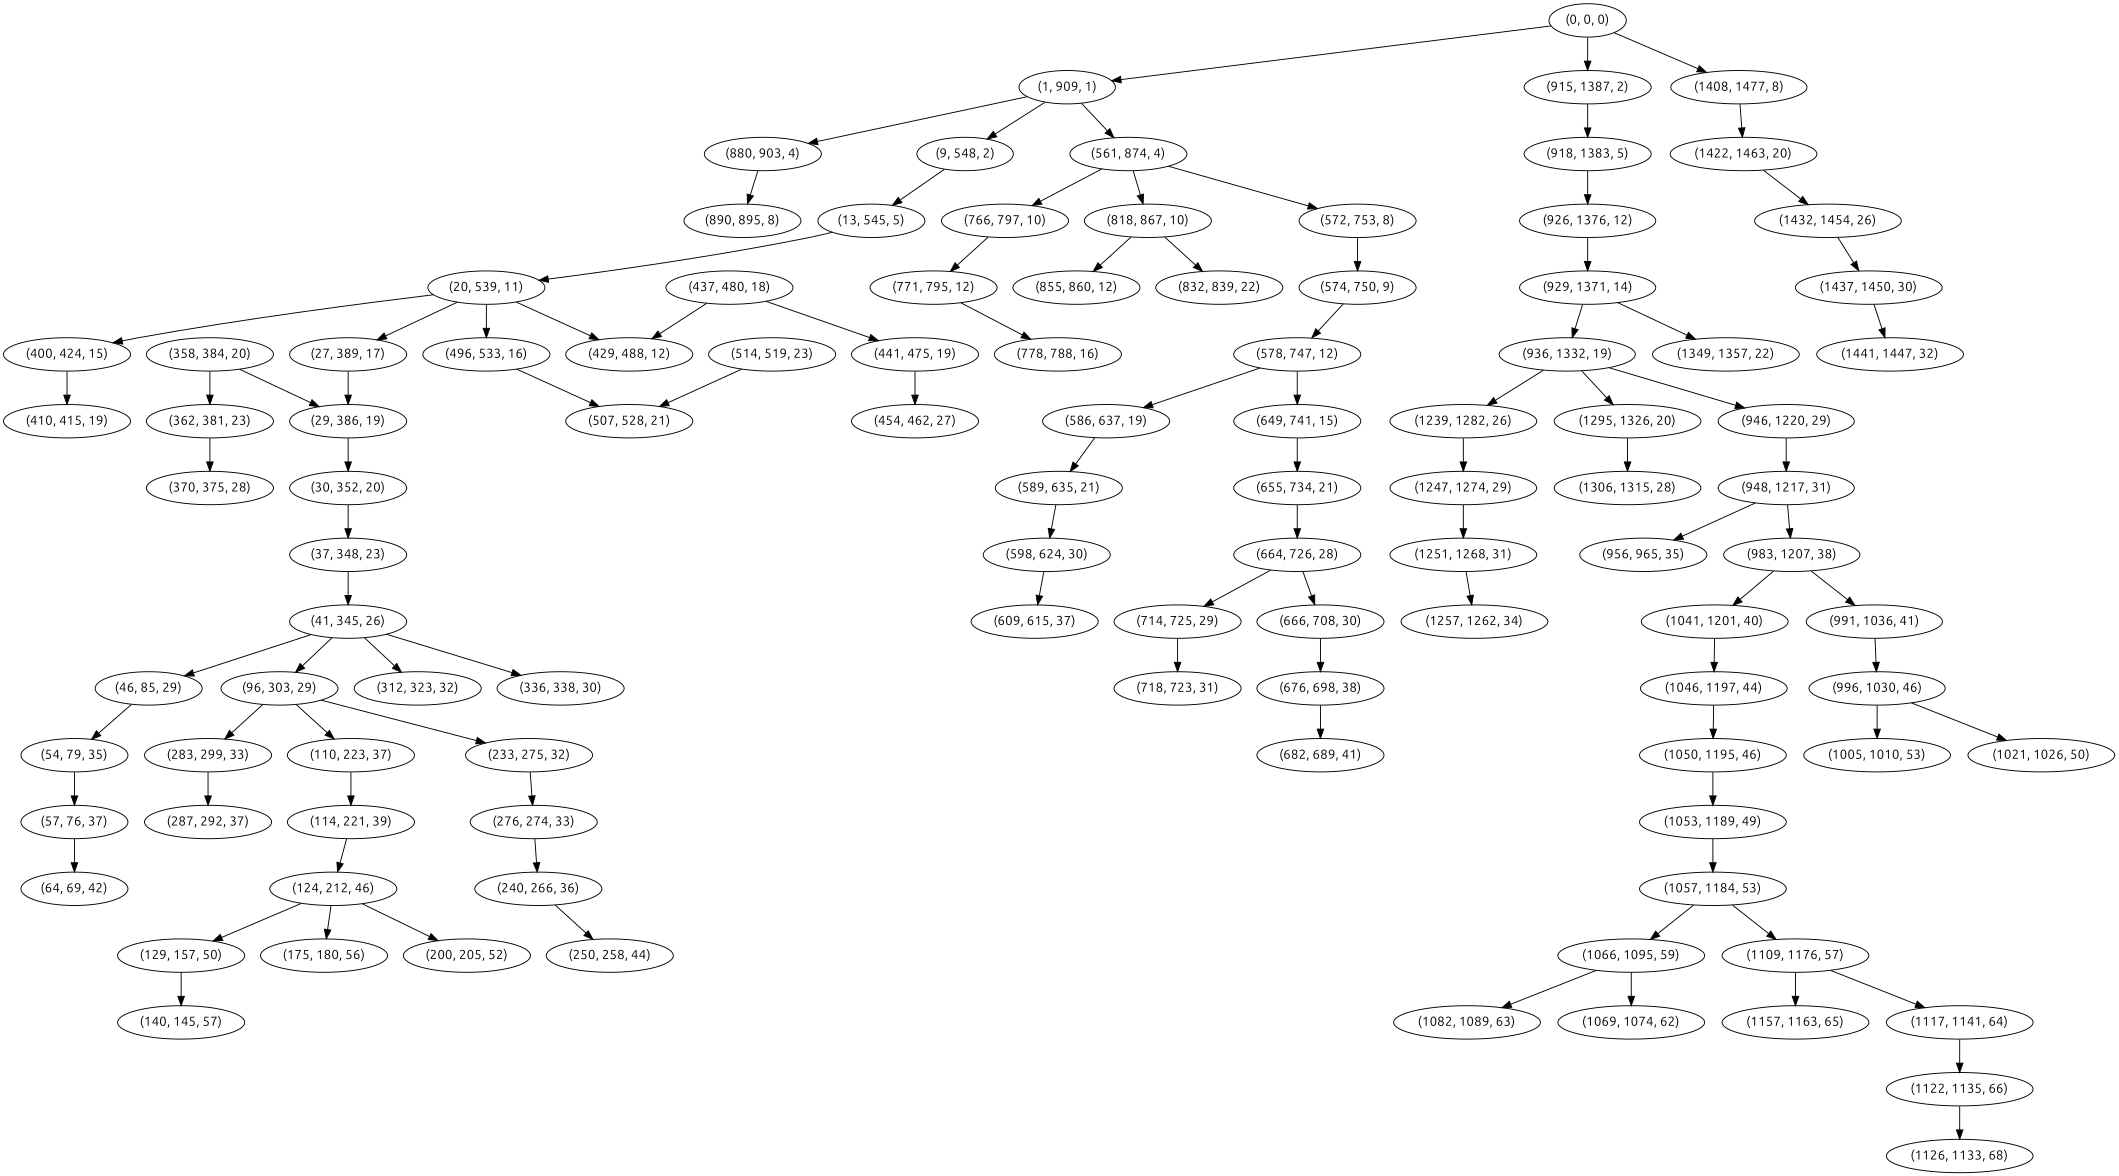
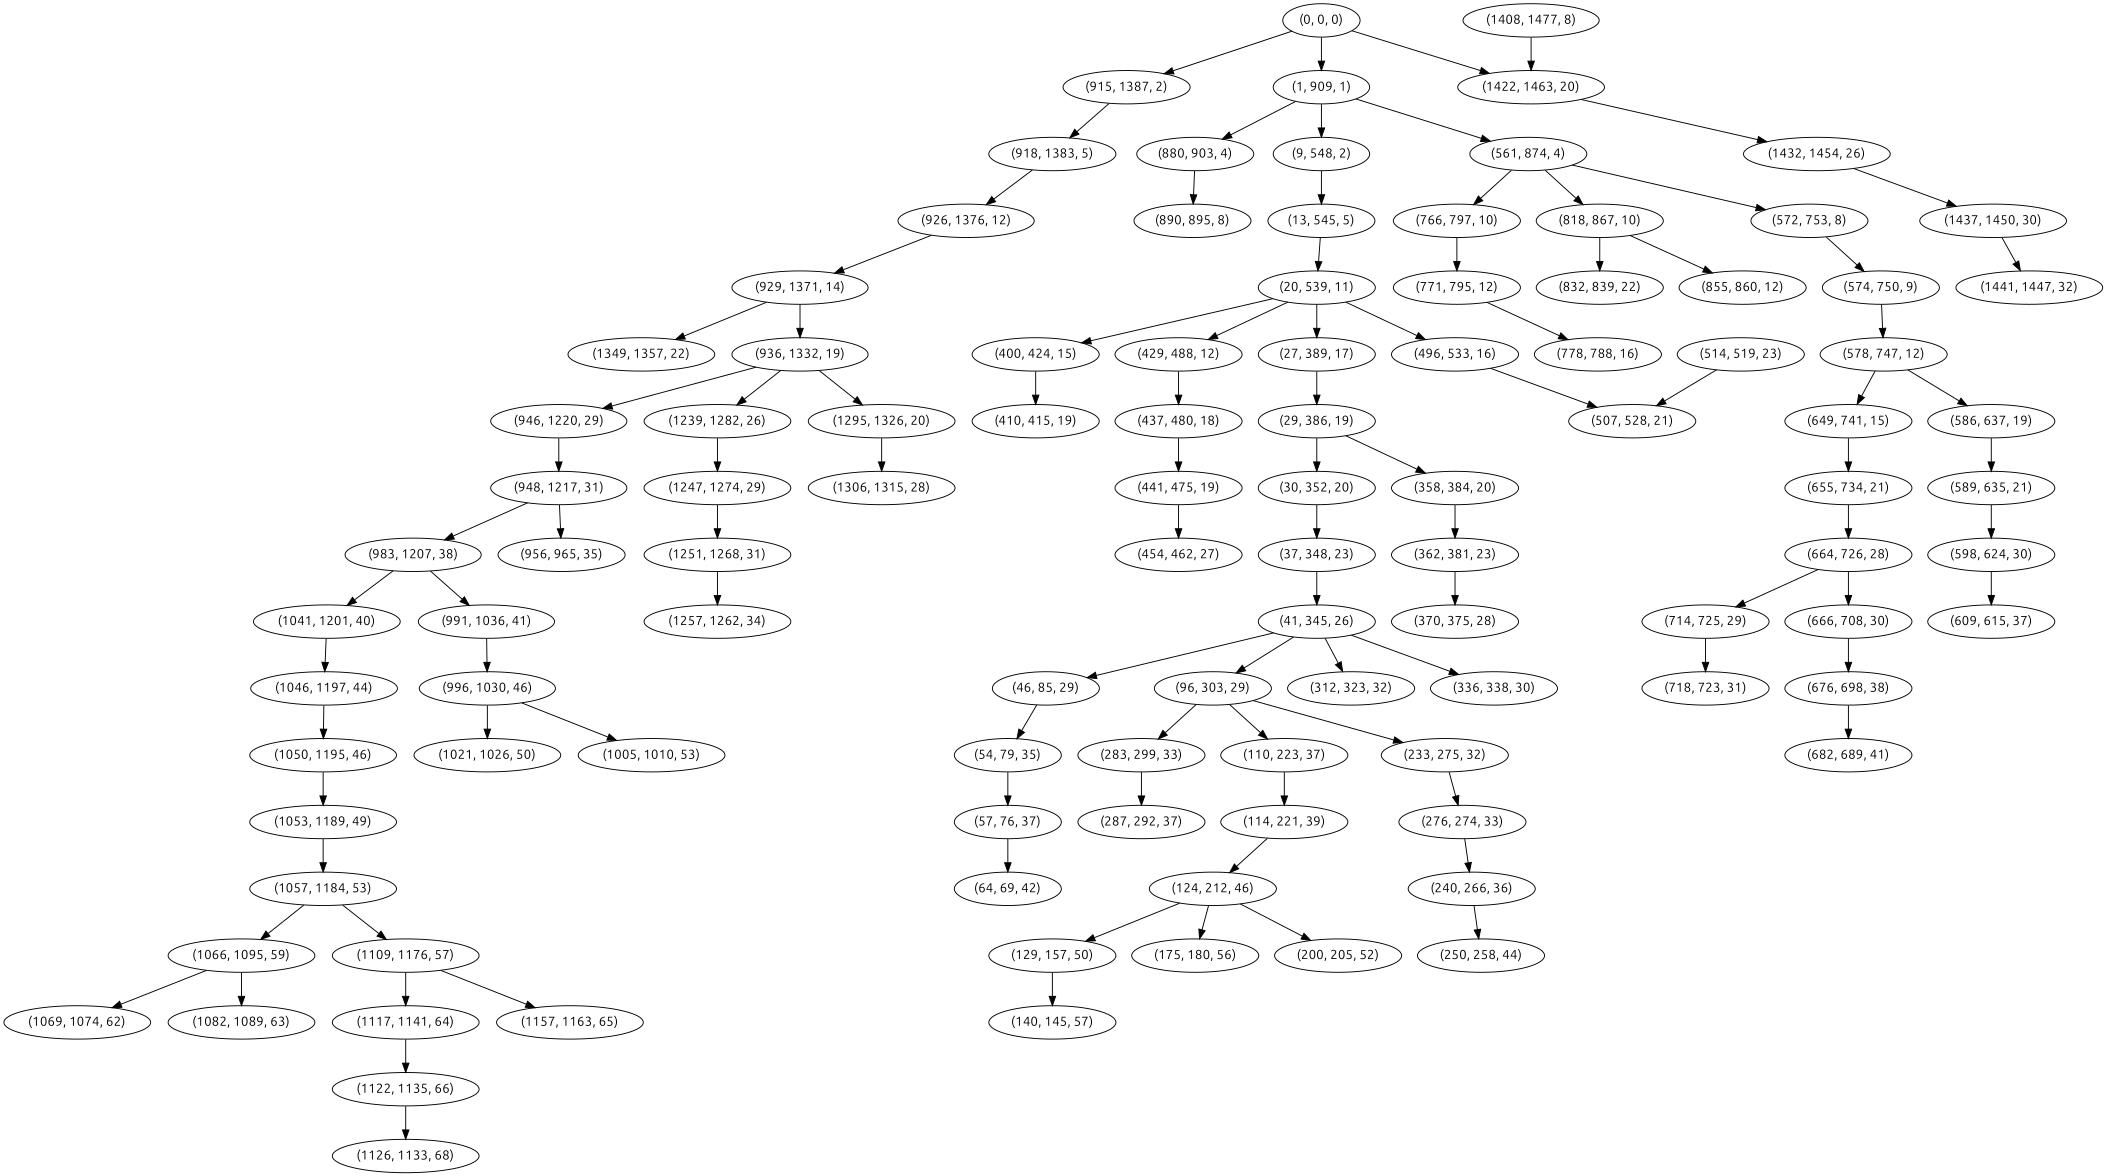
(1656, 51) -> (1416, 51)
(683, 318) -> (1179, 383)
(275, 386) -> (1381, 452)
